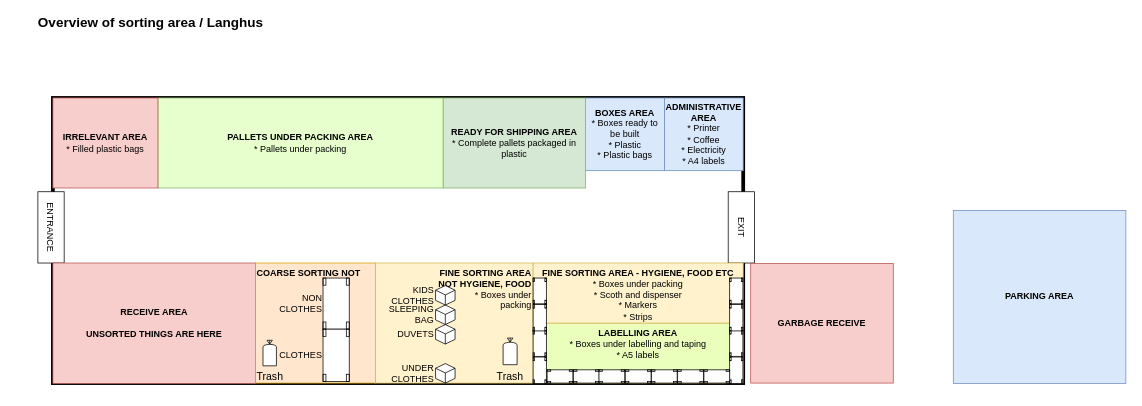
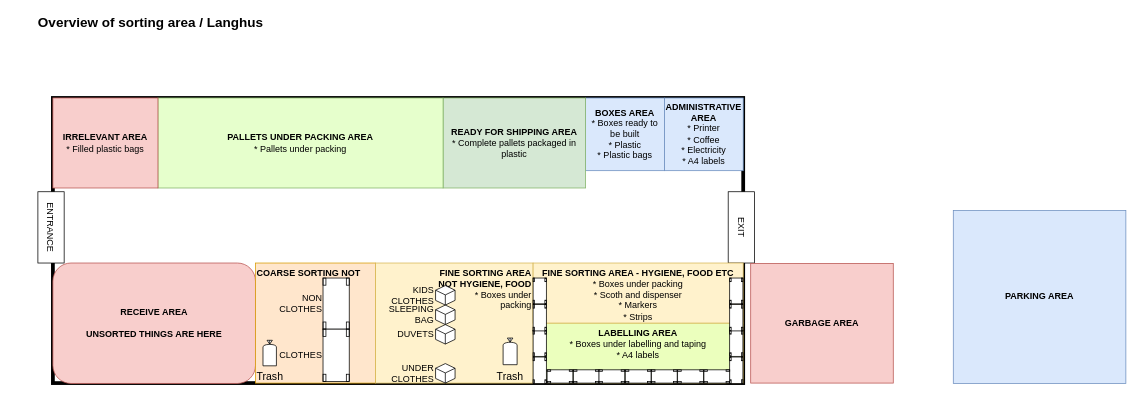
(154, 323) -> (154, 323)
(822, 323) -> (822, 323)
(638, 344) -> (638, 344)
